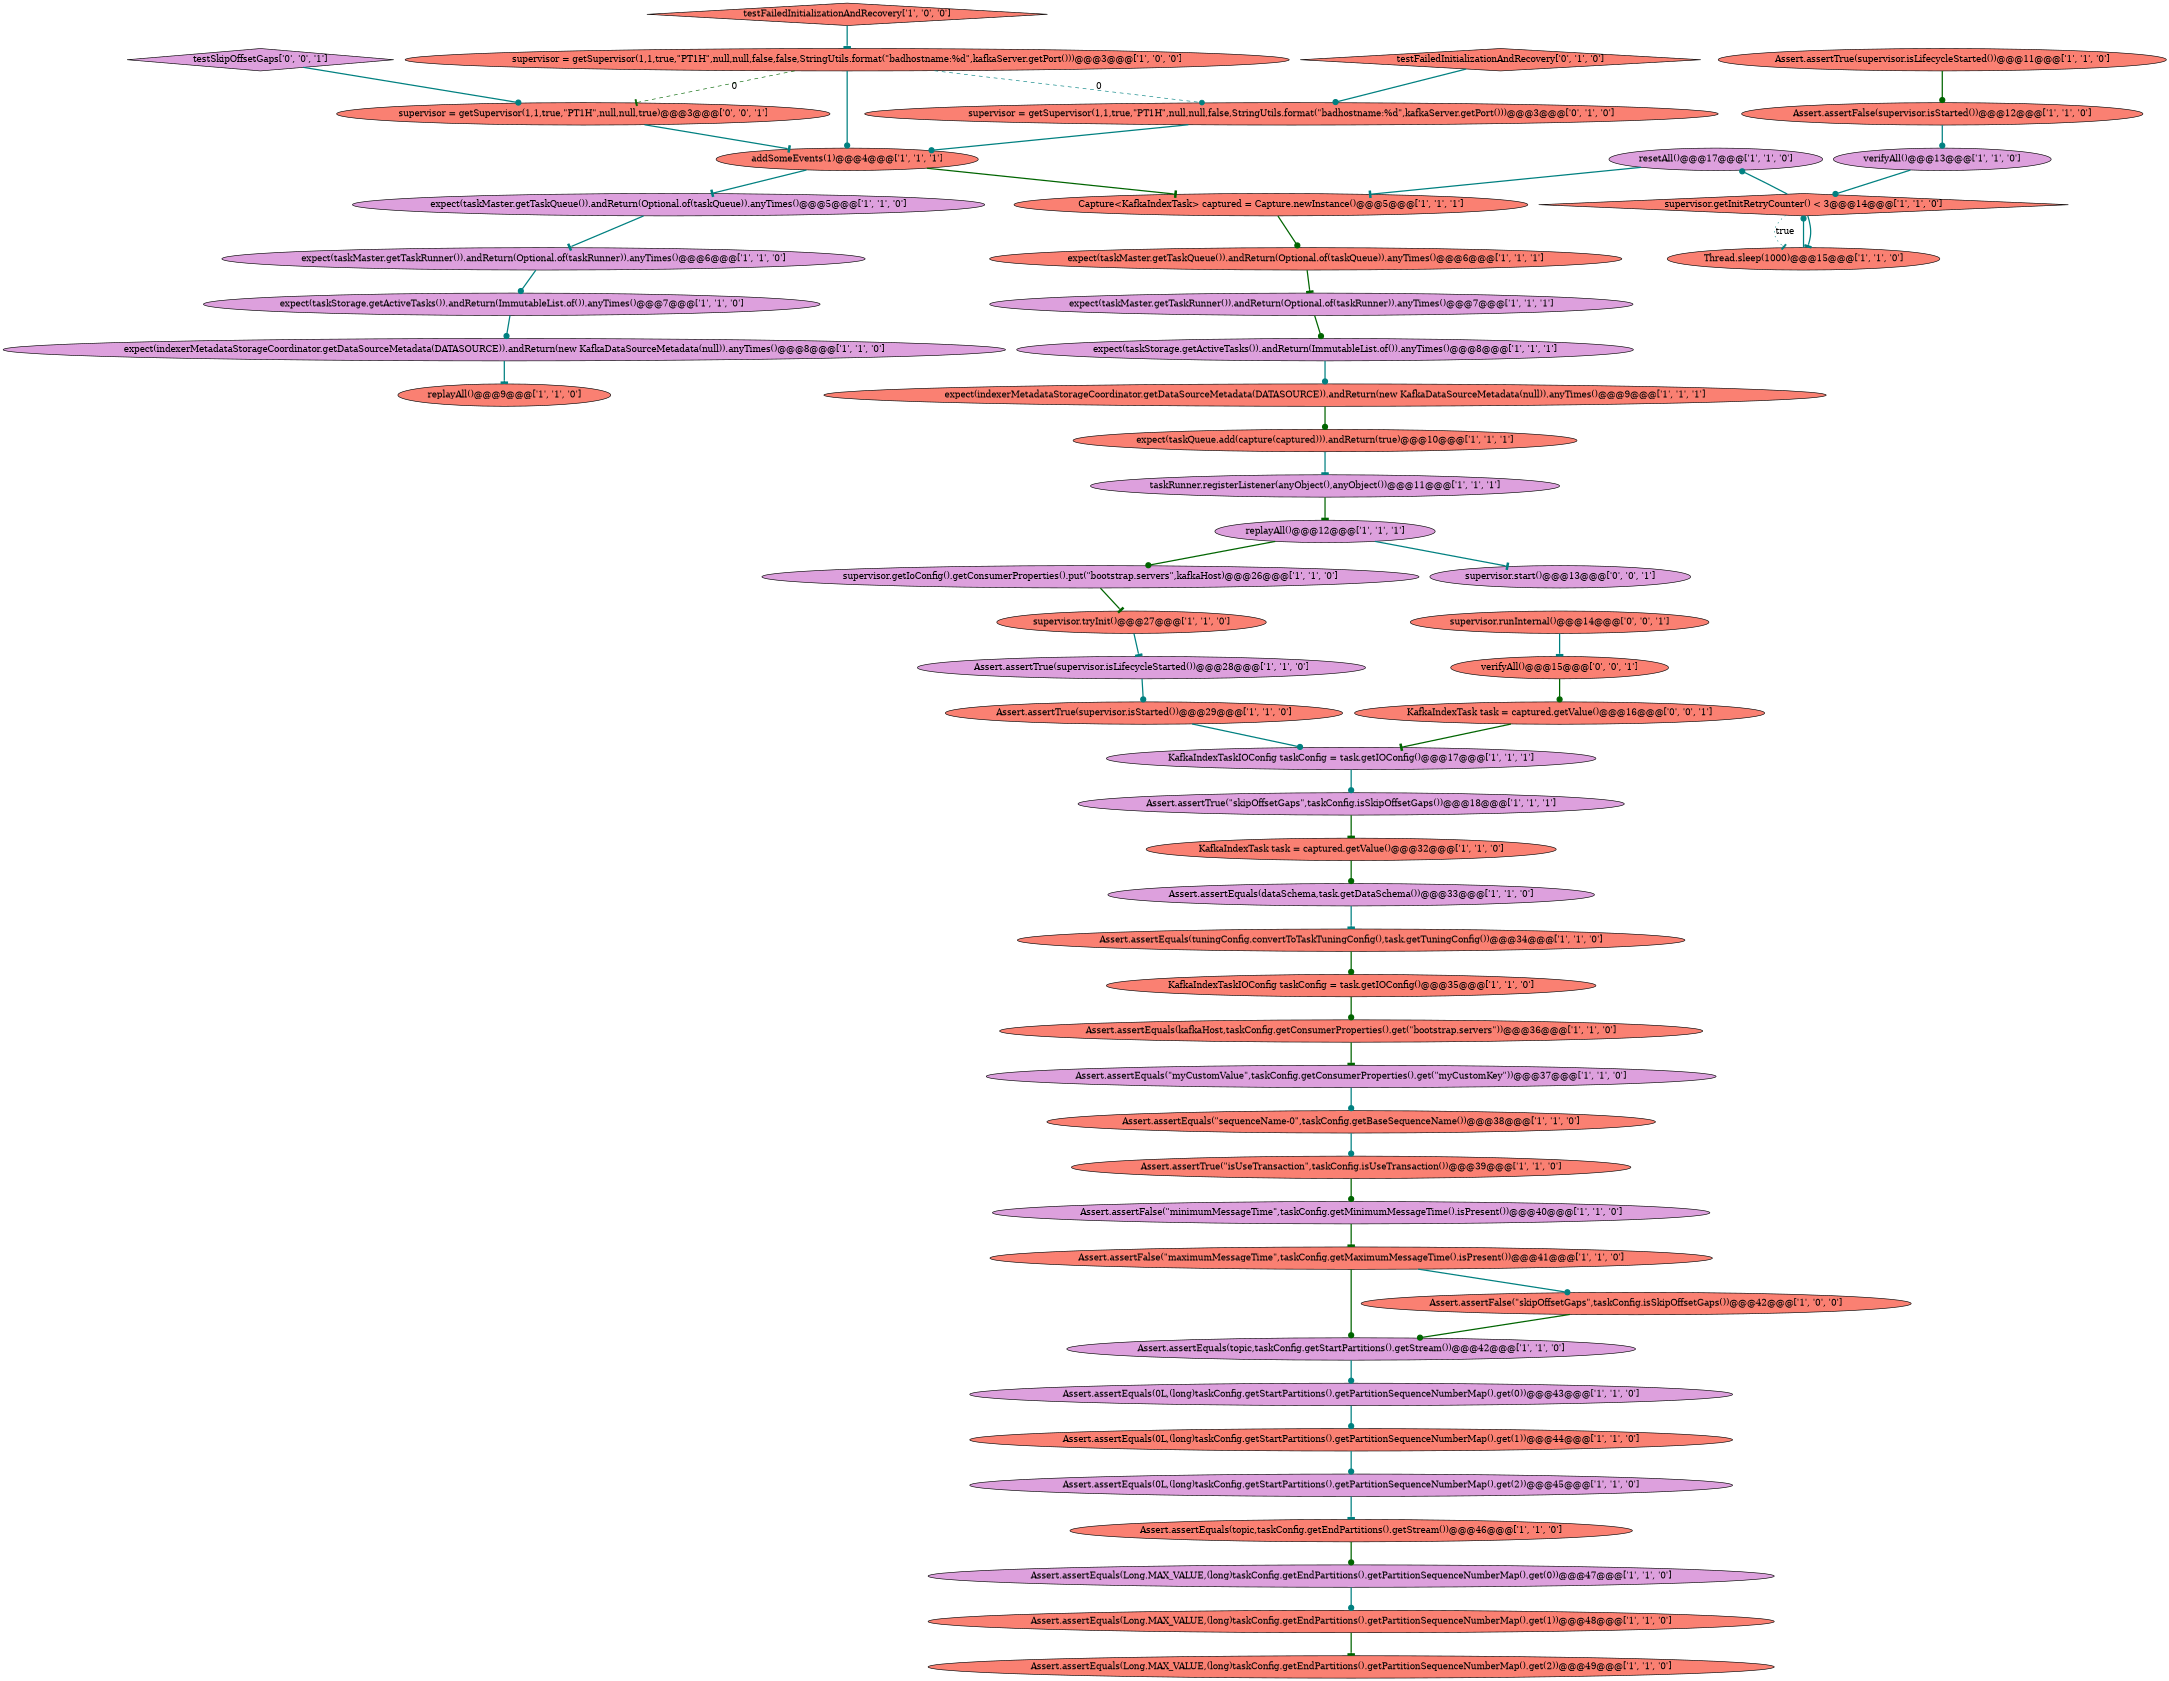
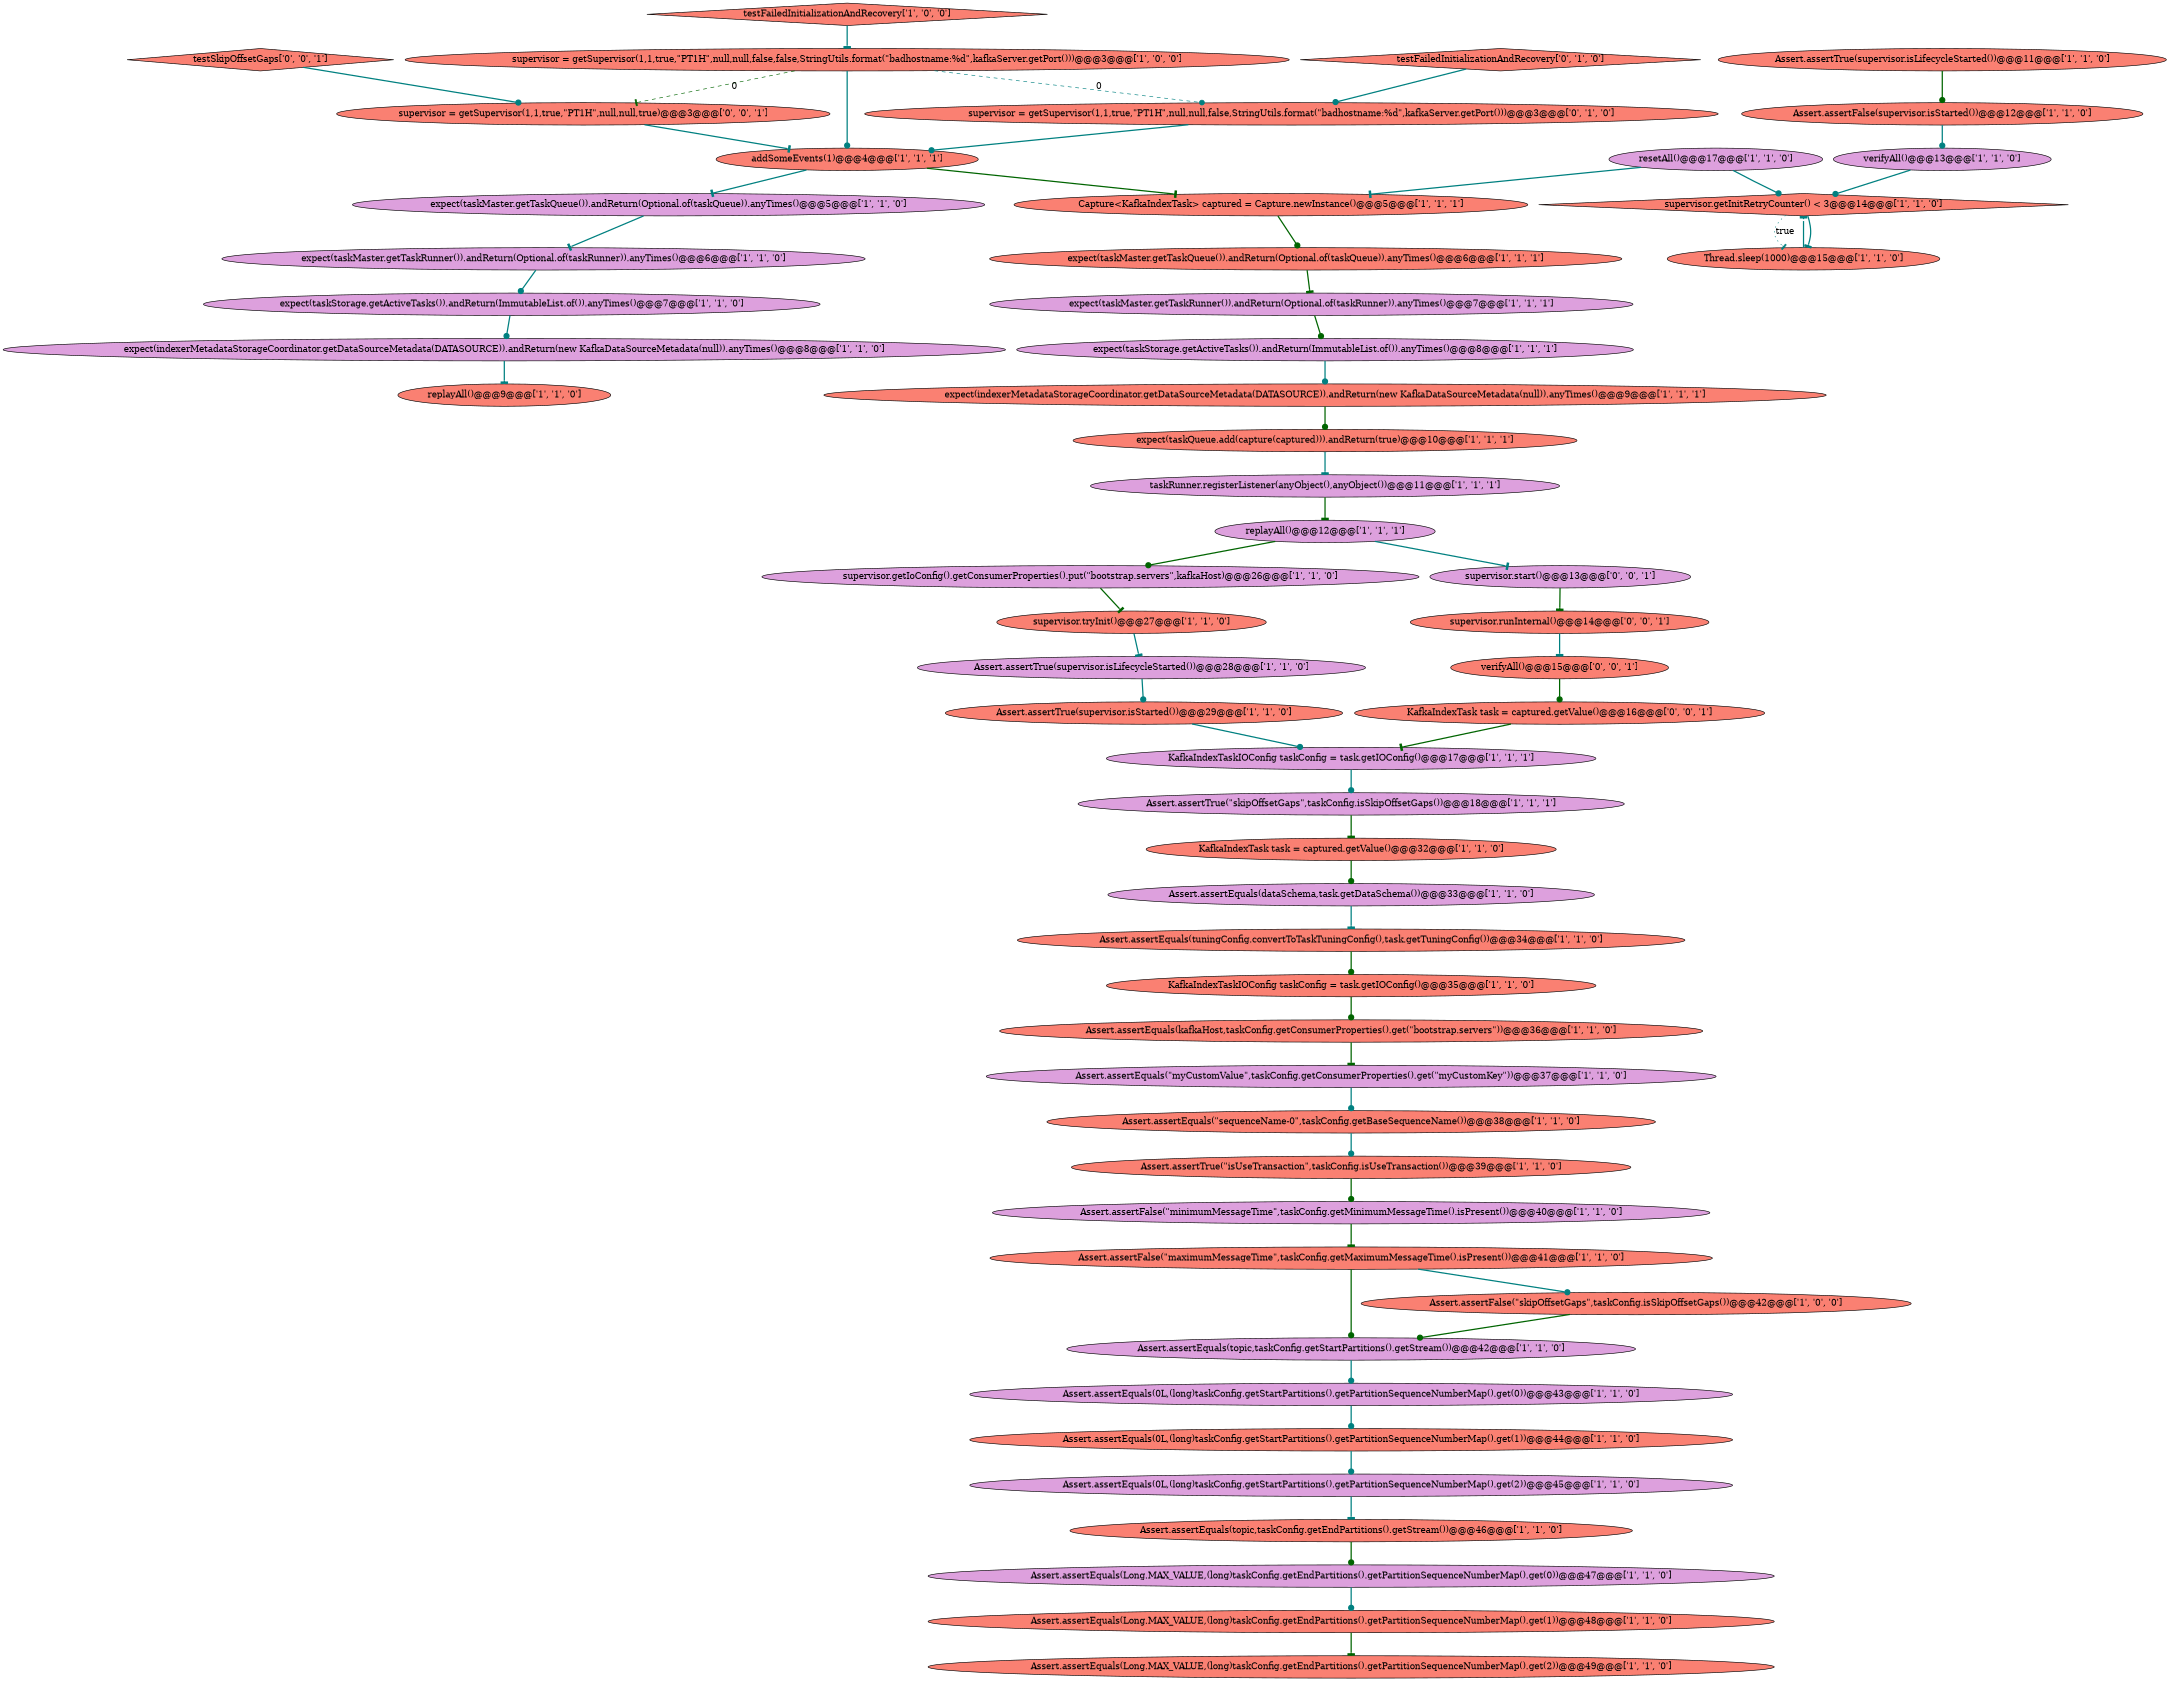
(260, 60) -> (260, 60)
(1766, 183) -> (1755, 182)
(1804, 234) -> (1804, 234)
none -> (1560, 598)
